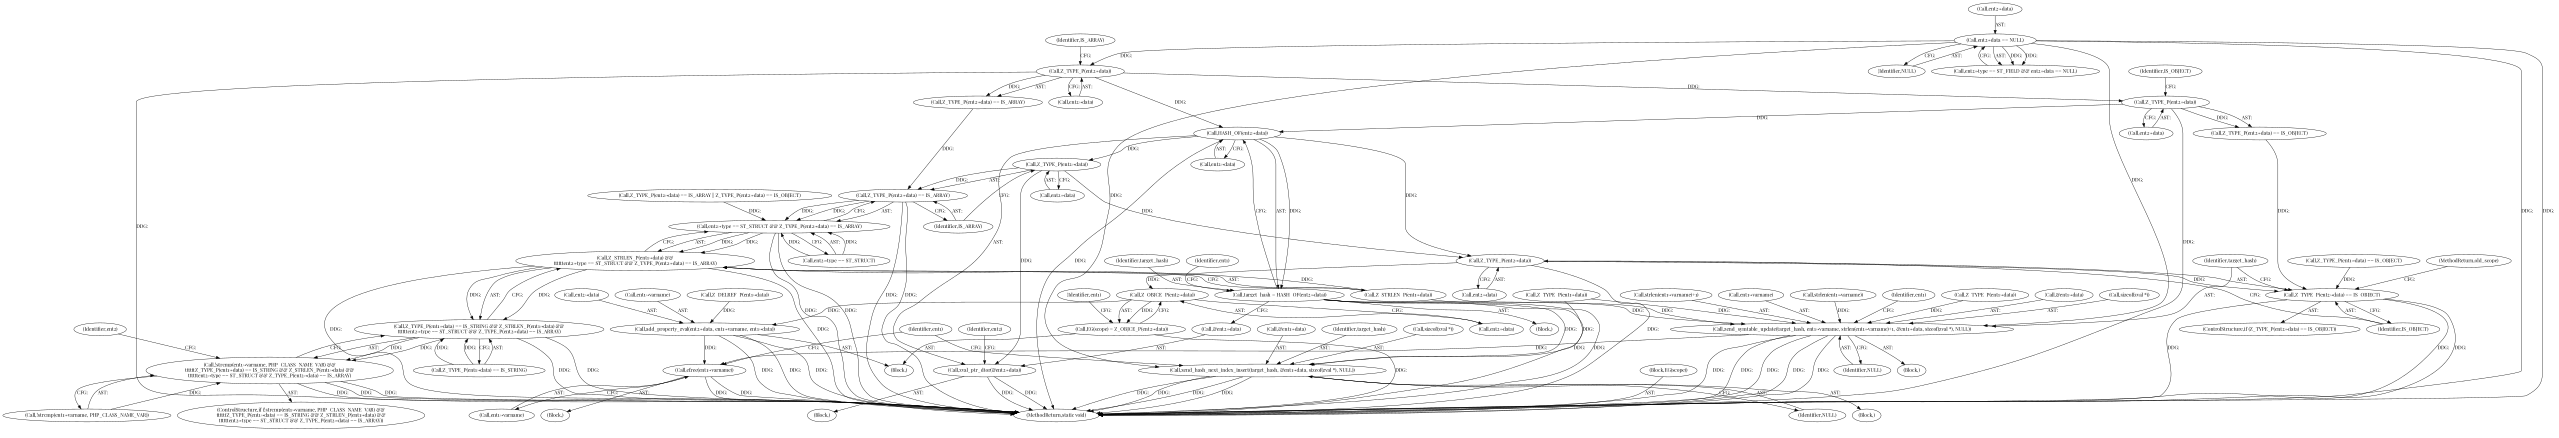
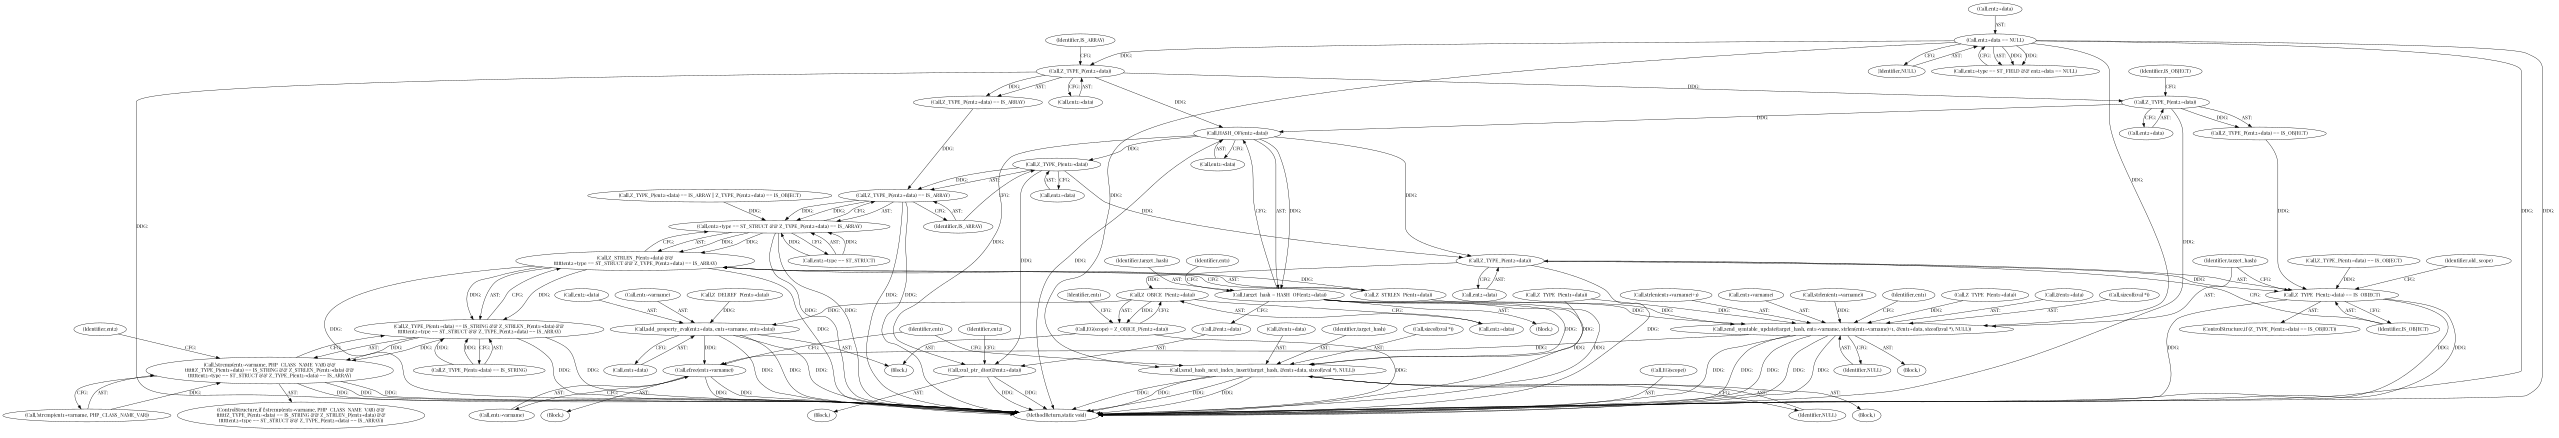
(999, 242) -> (999, 242)
(2469, 261) -> (2469, 261)
none -> (630, 370)
(1669, 370) -> (1669, 370)
